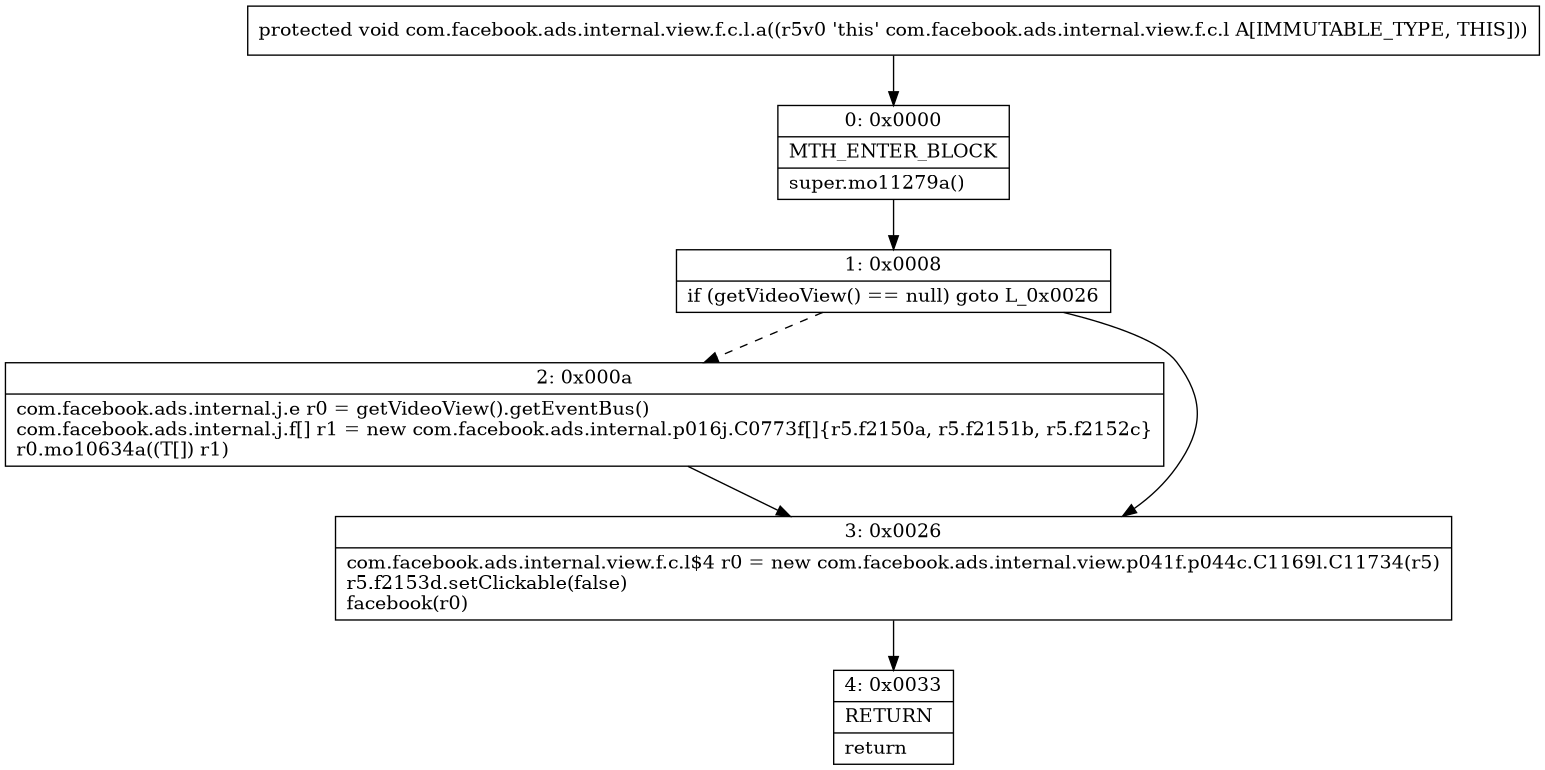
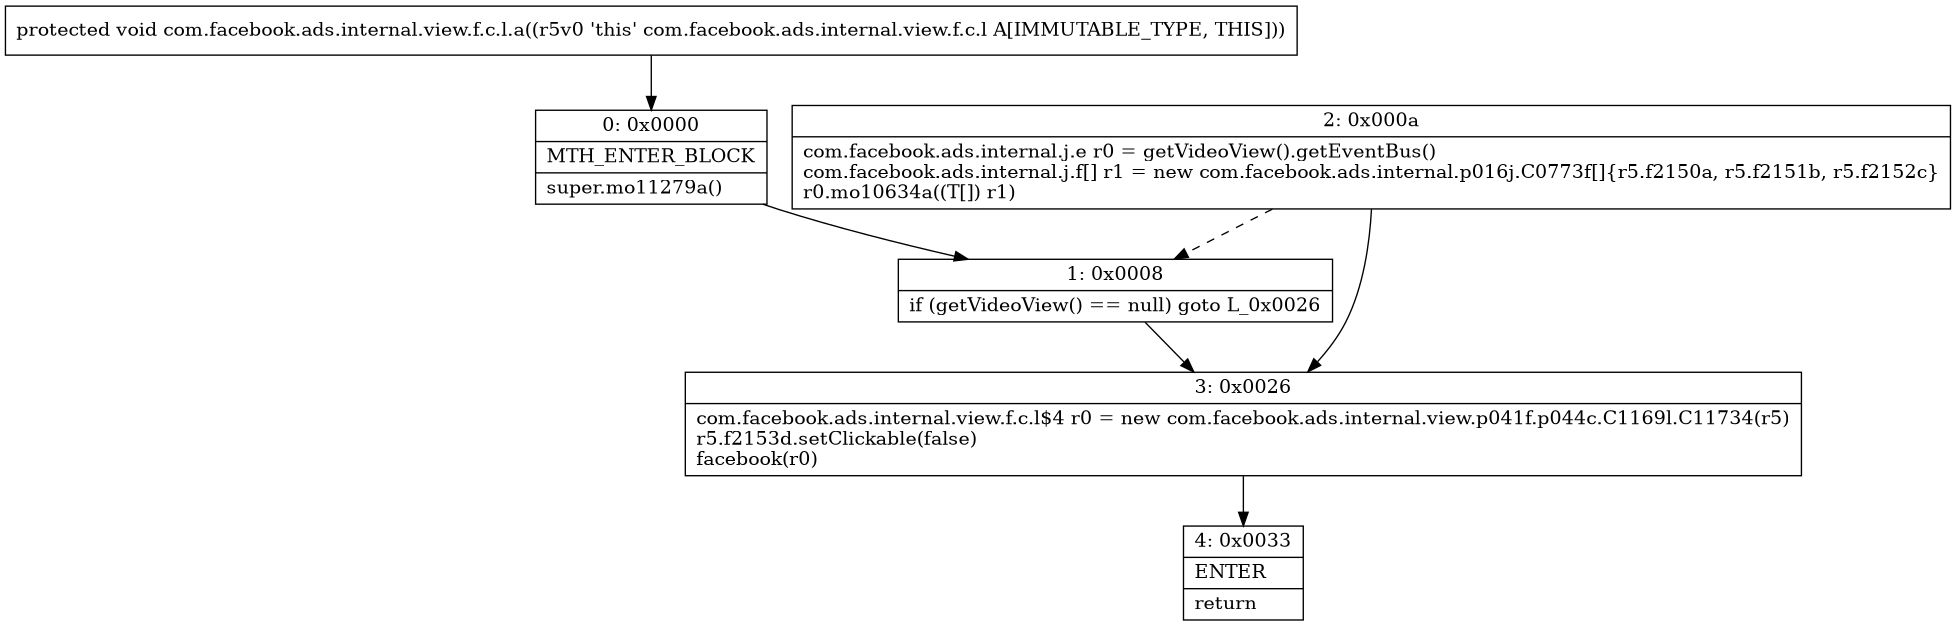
(770, 335) -> (1229, 231)
(889, 717) -> (1230, 572)
